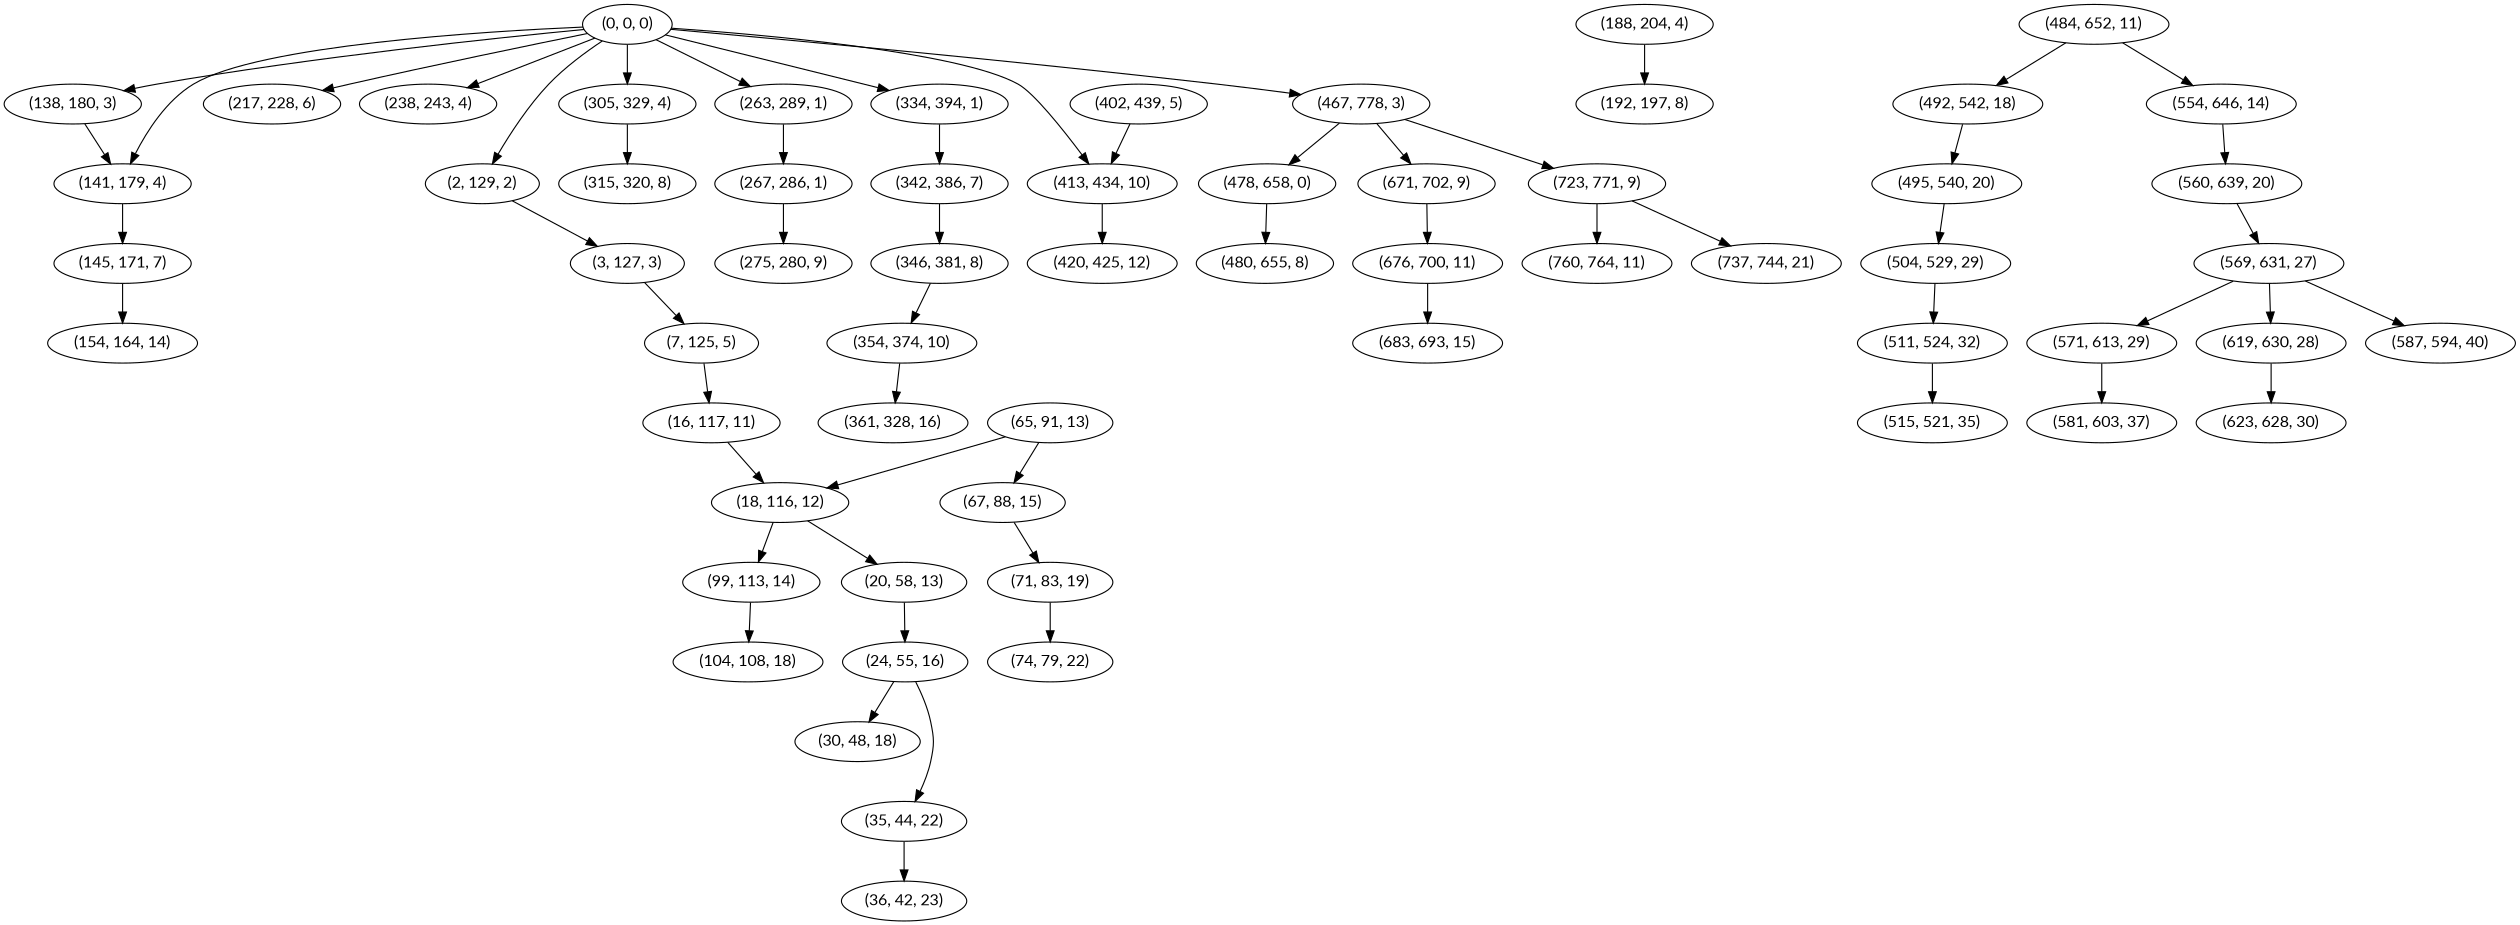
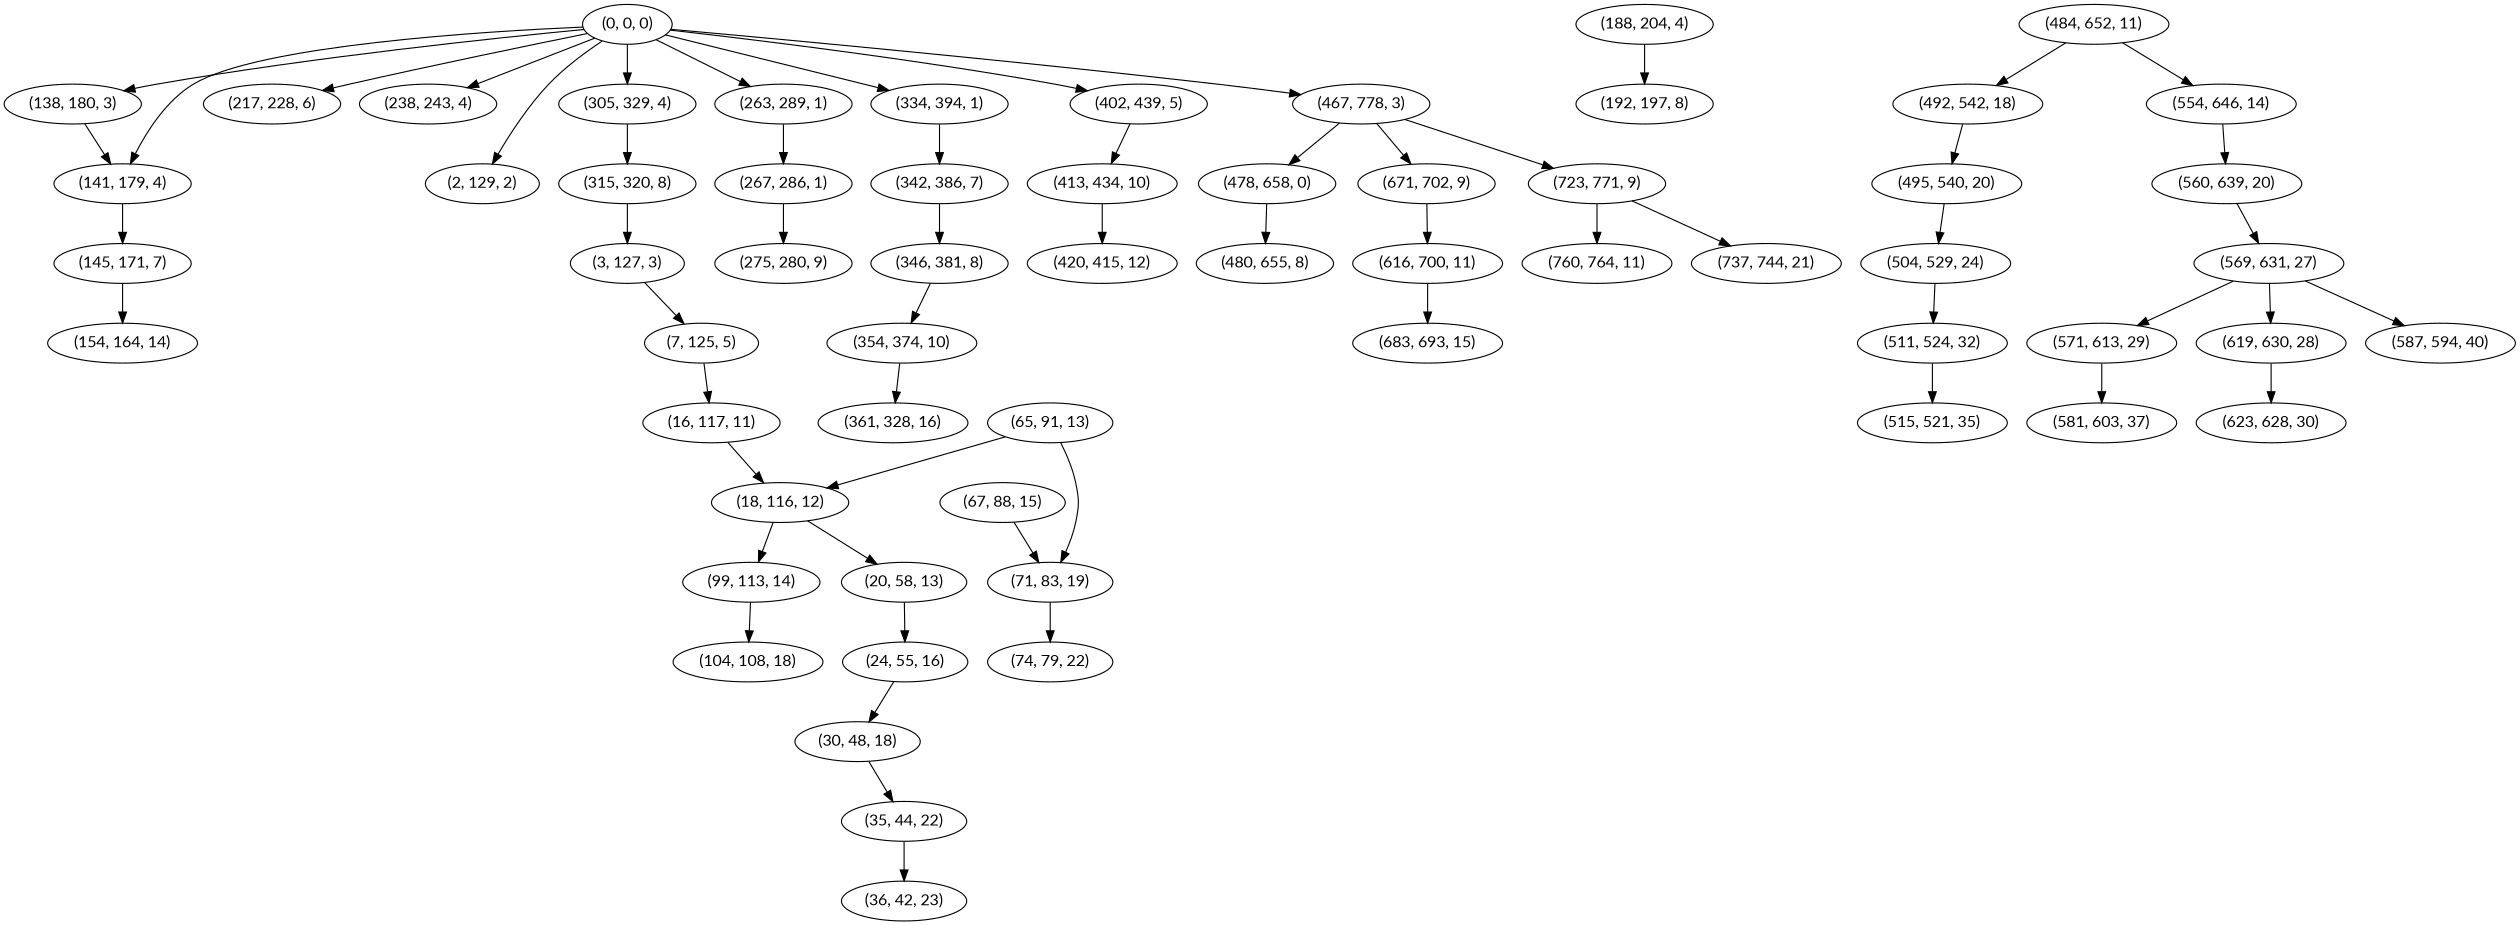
(960, 65) -> (874, 56)
(550, 221) -> (627, 218)
(1102, 263) -> (1102, 263)
(1428, 263) -> (1428, 263)
(1936, 263) -> (1936, 263)
(1029, 458) -> (1078, 497)
(933, 736) -> (878, 777)
